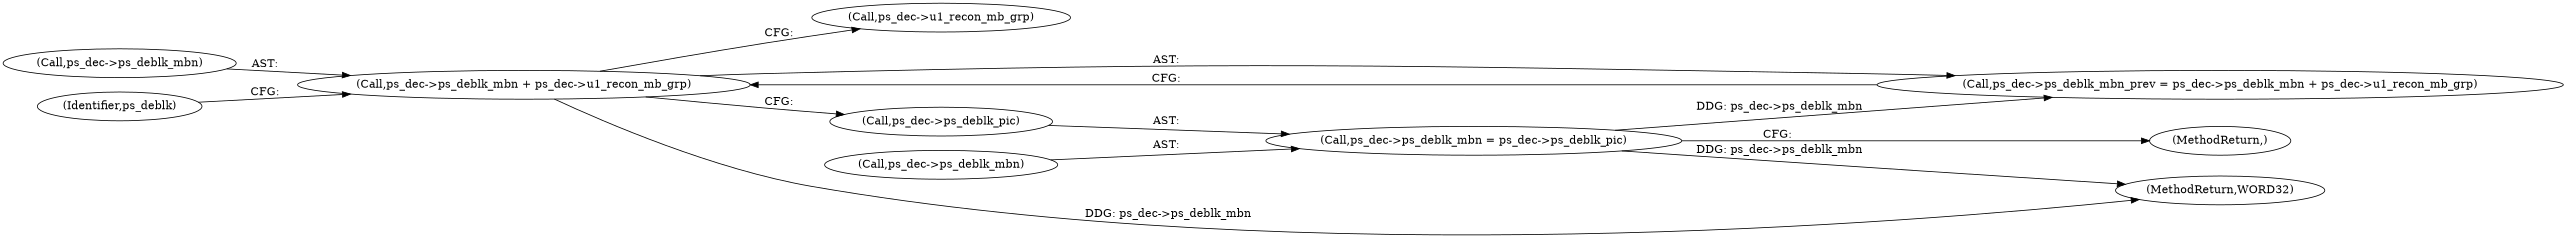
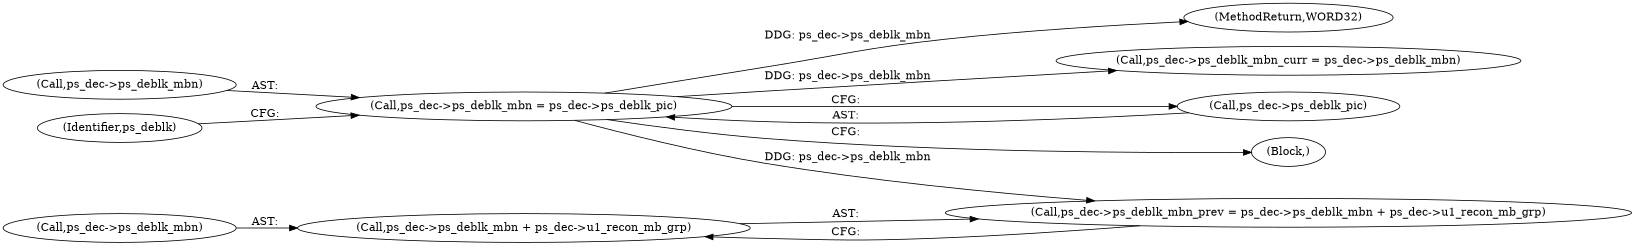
(941, 18) -> none
none -> (1288, 61)
(270, 98) -> (275, 120)
(741, 106) -> (950, 106)
(2220, 141) -> (1288, 152)
(1335, 233) -> none
